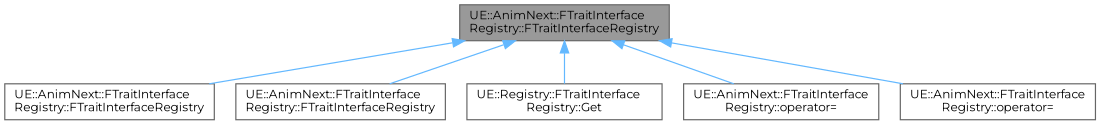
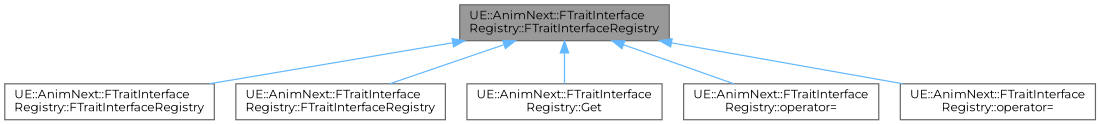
(564, 102) -> (564, 102)
